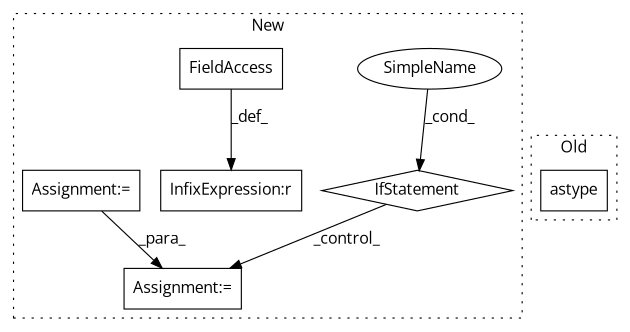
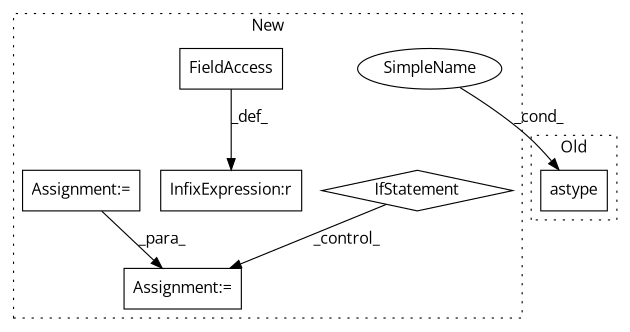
(424, 124) -> (509, 121)
